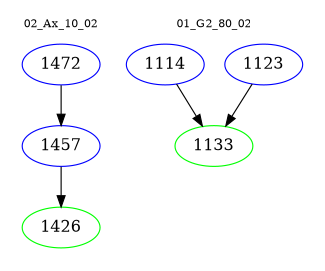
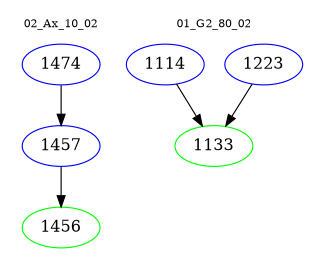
(61, 65) -> (61, 65)
(264, 65) -> (264, 65)
(61, 228) -> (61, 228)
